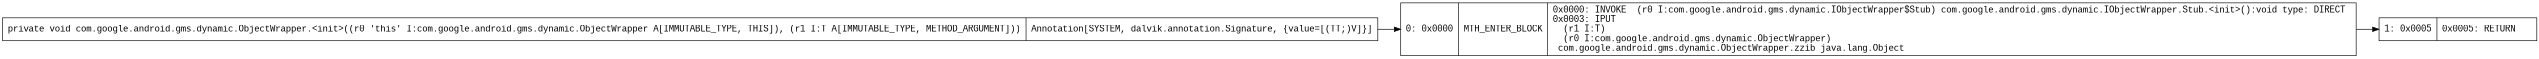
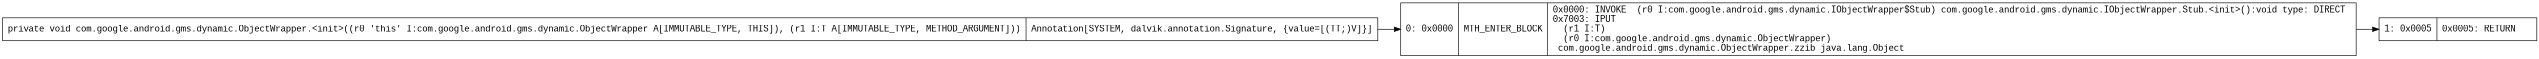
(1590, 19) -> (1590, 19)
